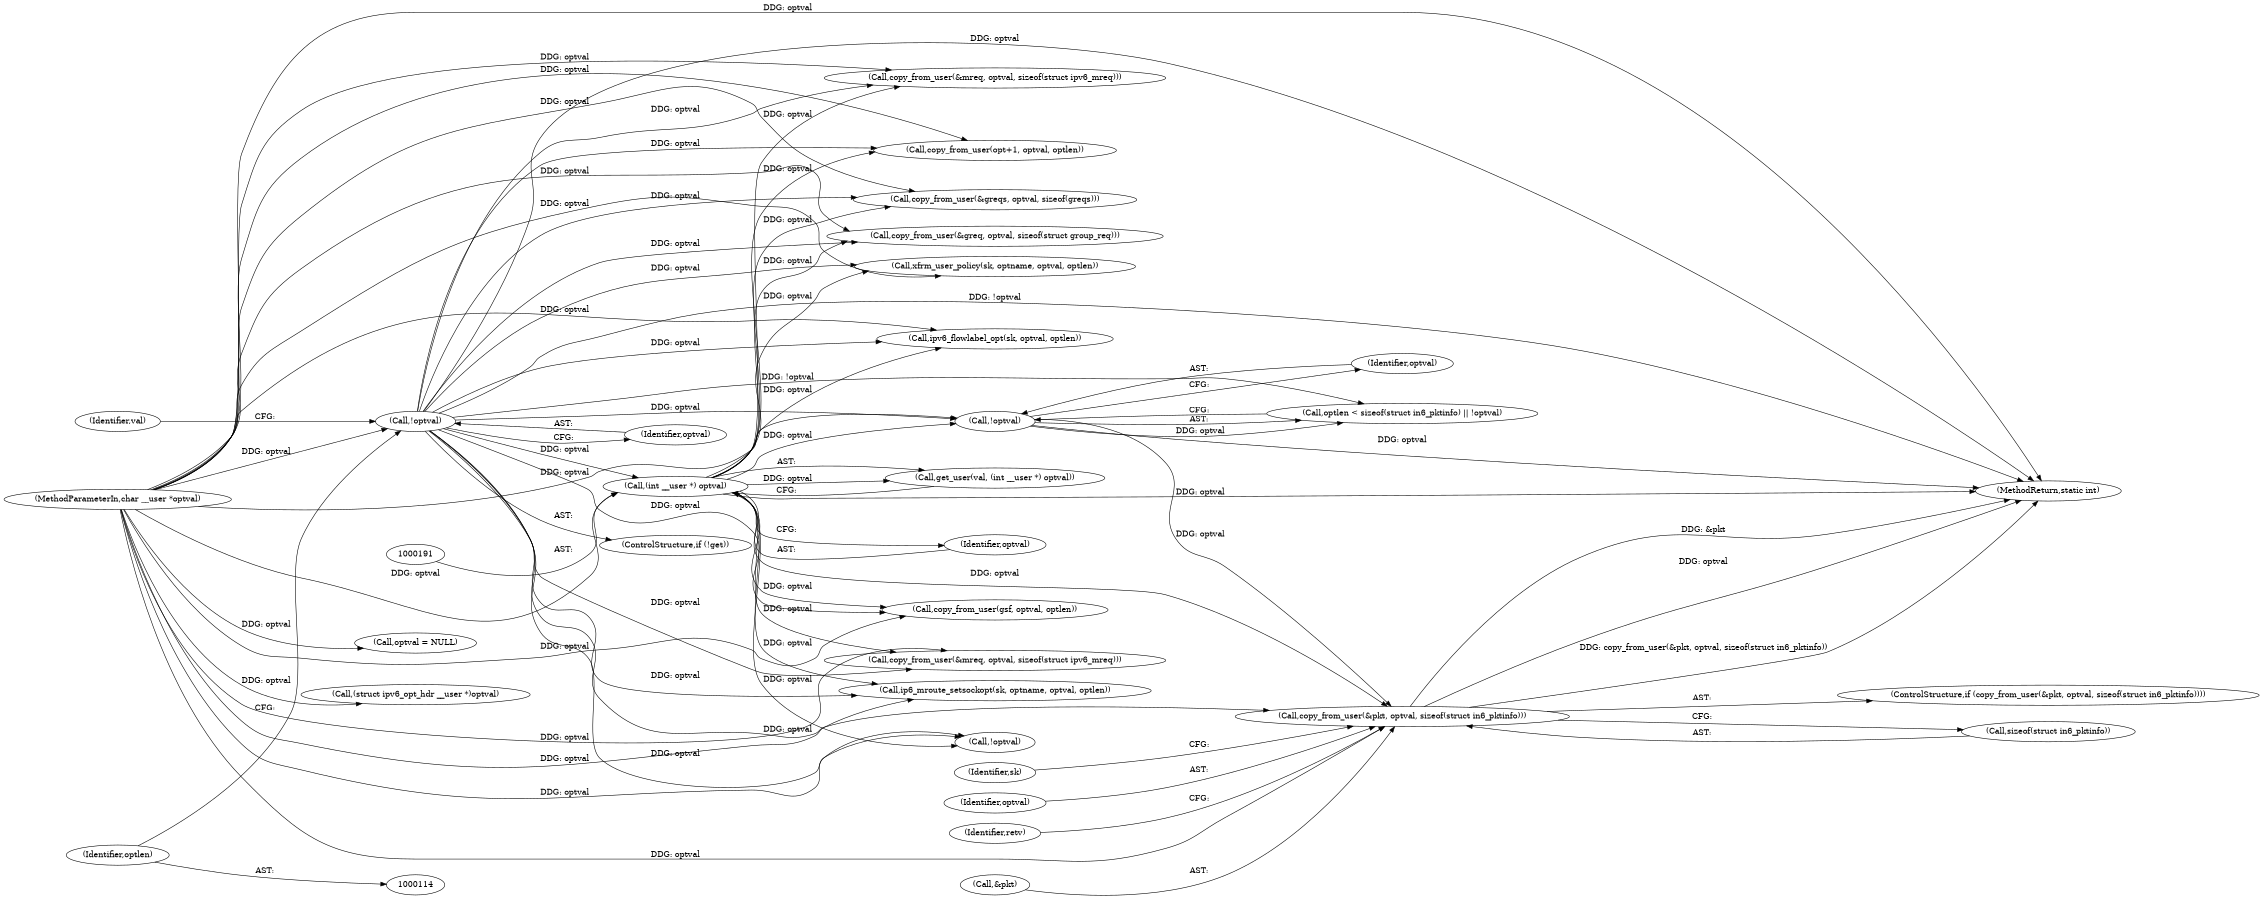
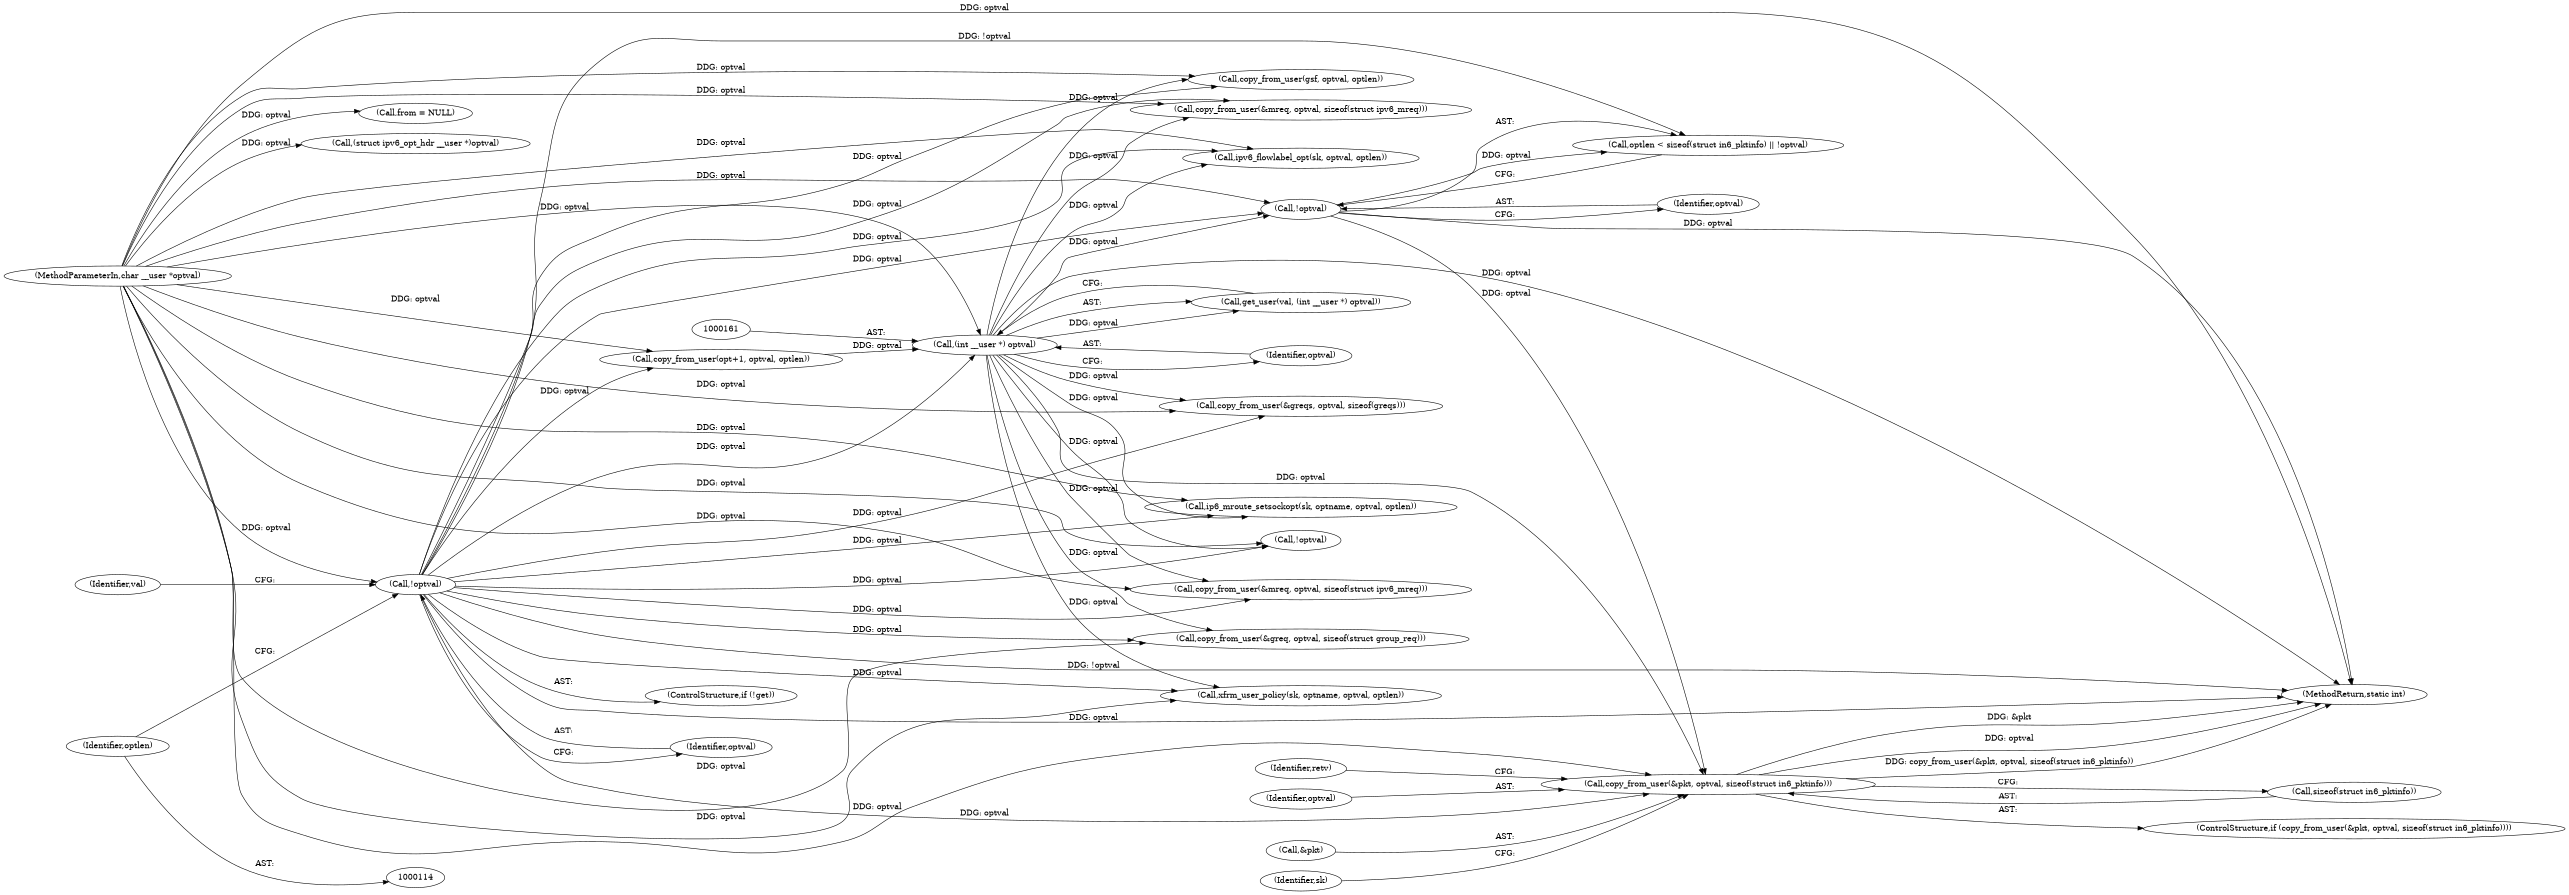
(759, 221) -> (869, 352)
(416, 554) -> (721, 329)
(416, 643) -> (416, 113)
